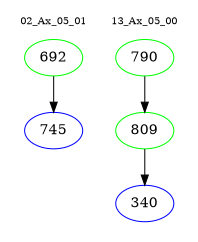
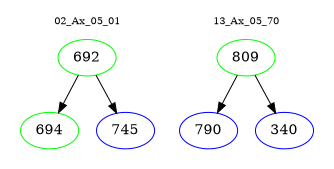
(145, 22) -> (247, 22)
(145, 58) -> (209, 131)
(145, 89) -> (230, 89)
none -> (50, 131)
